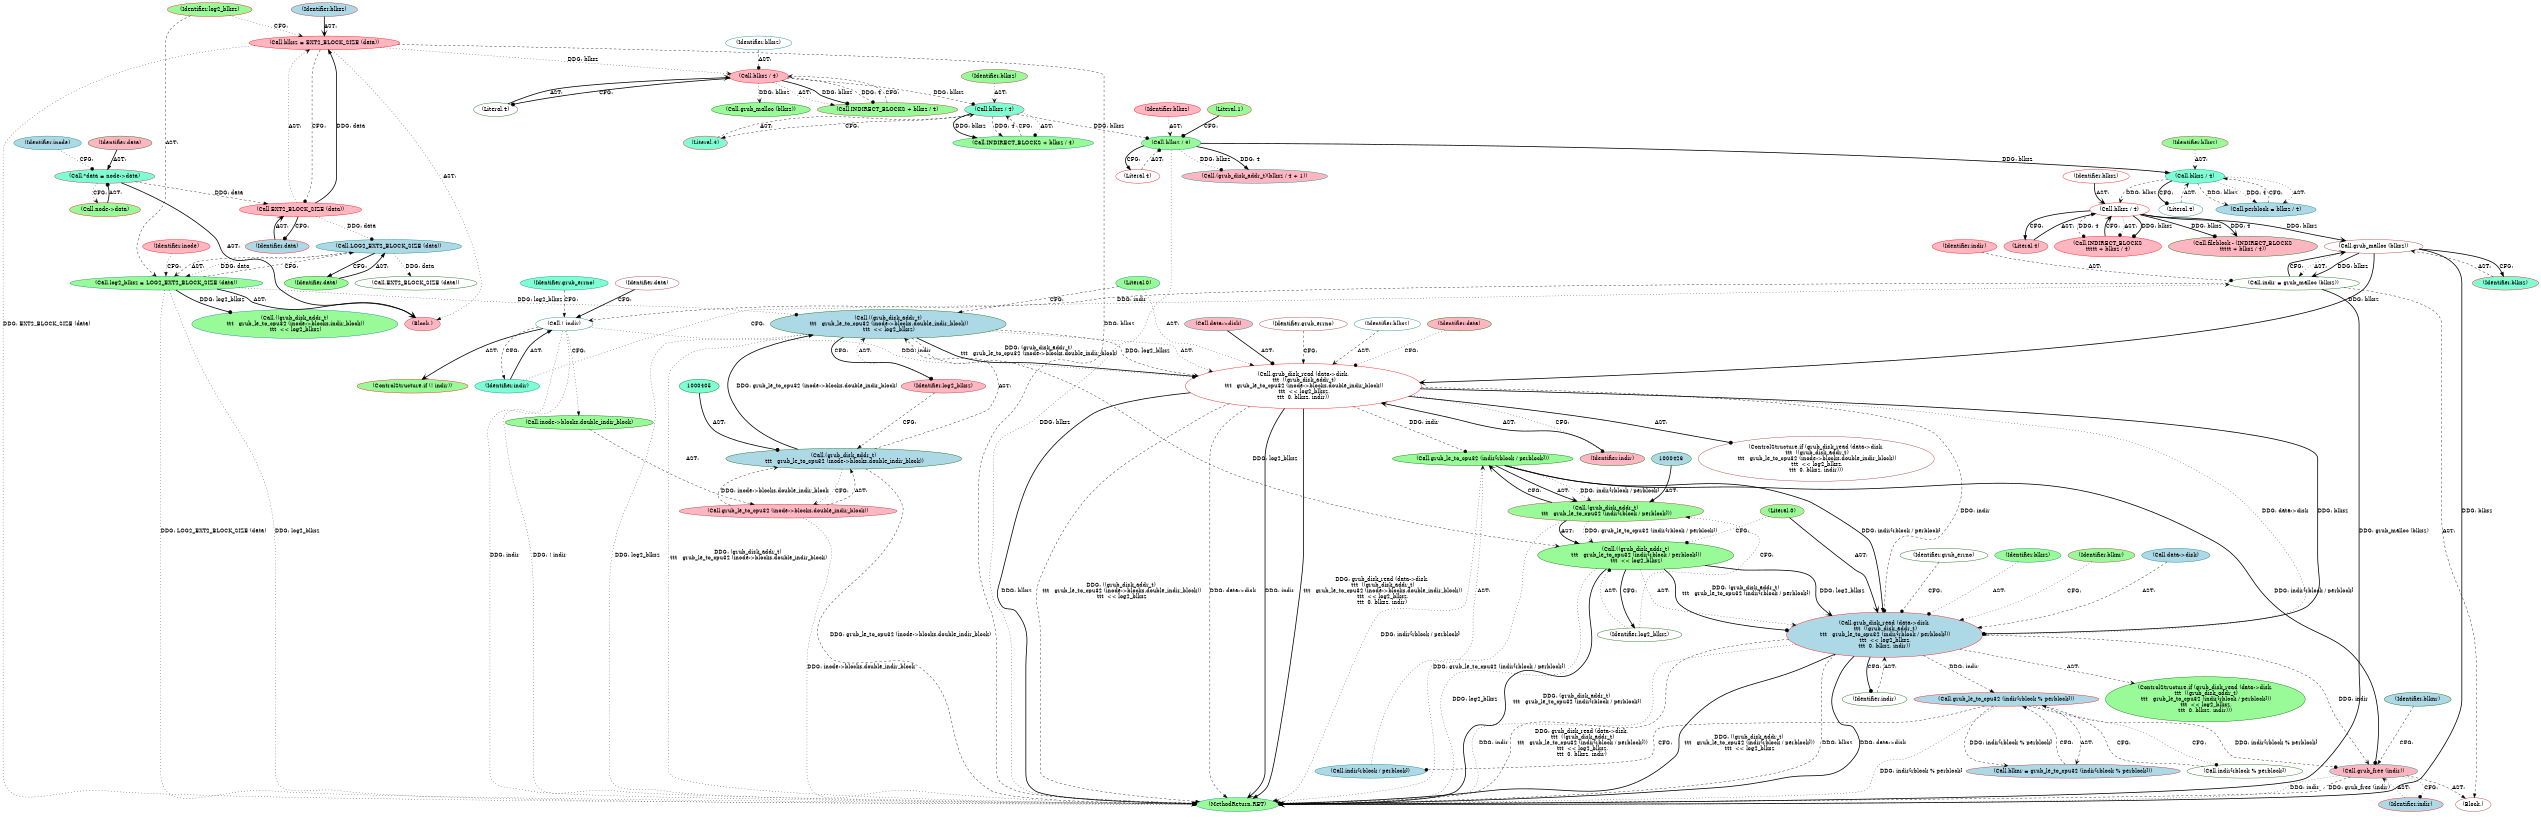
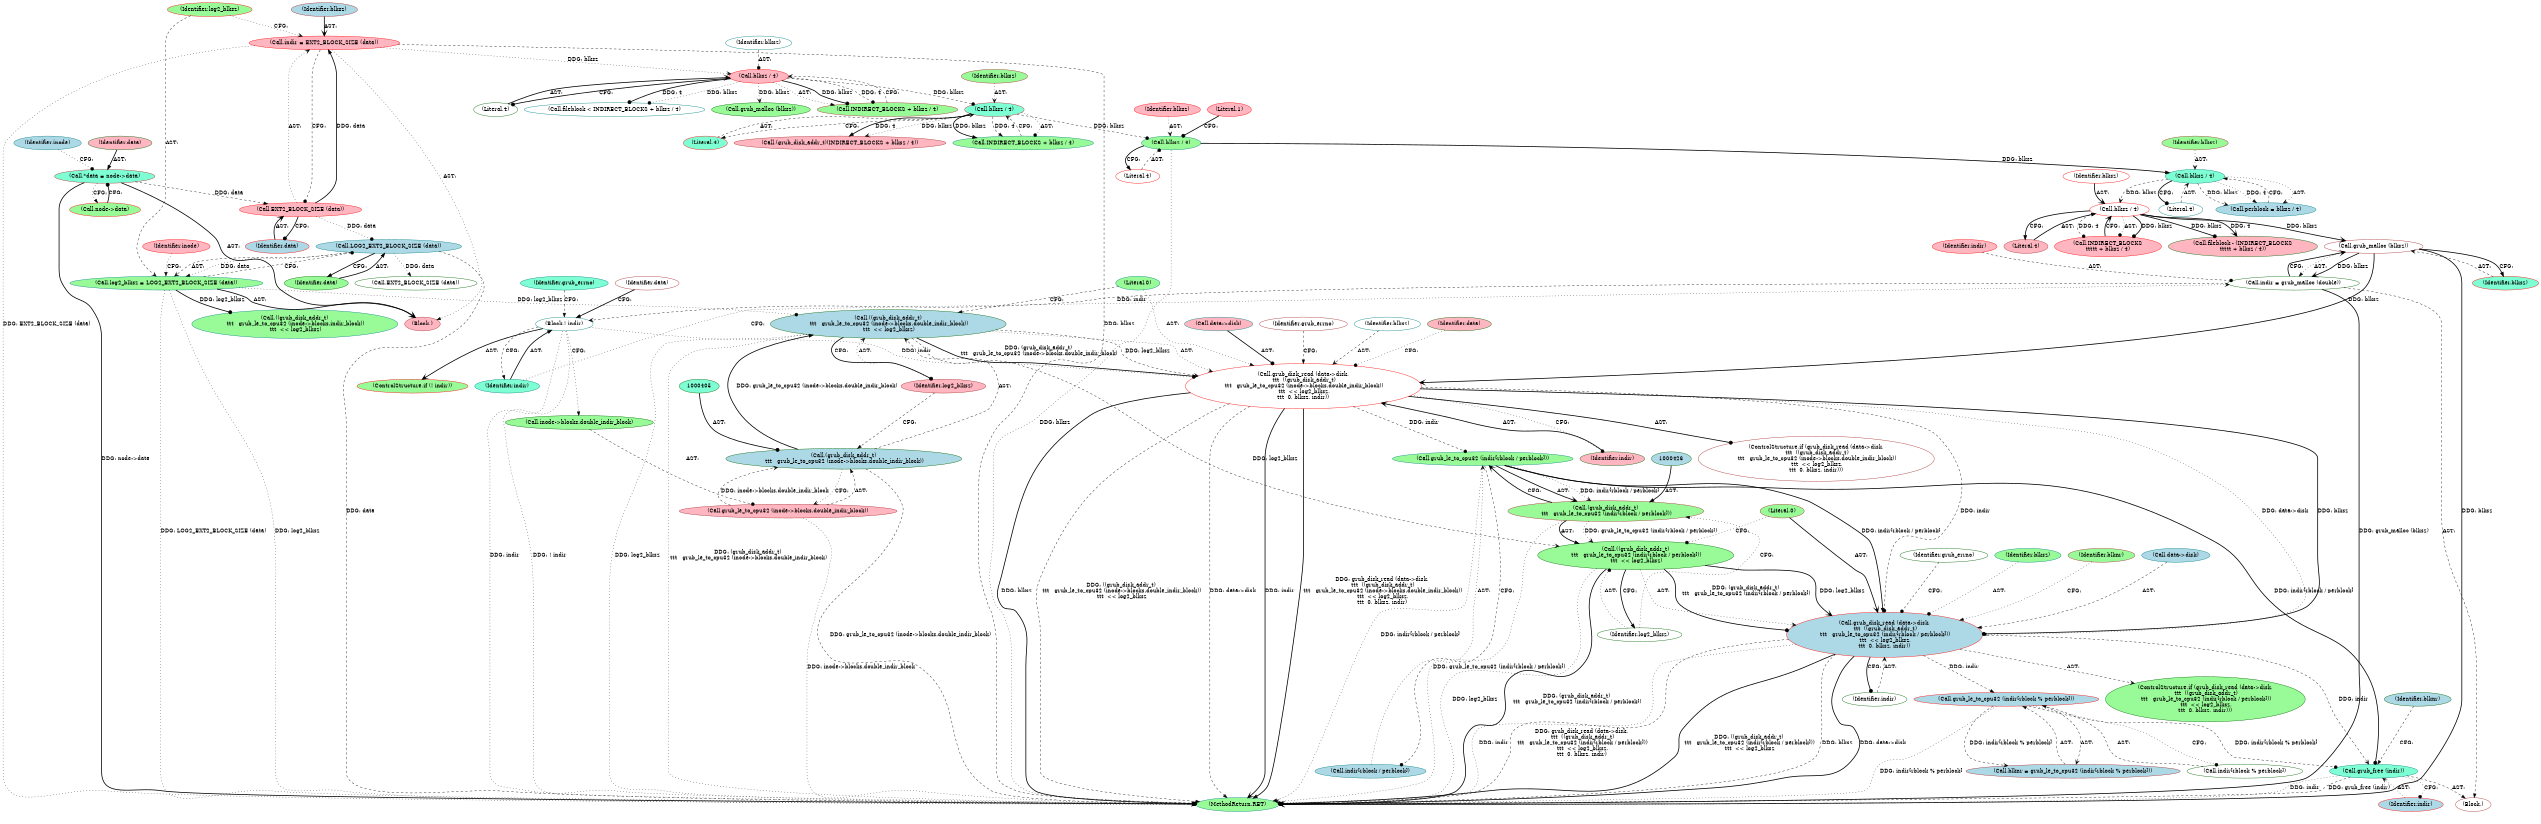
(324, 43) -> (324, 43)
none -> (615, 110)
(1229, 110) -> (1229, 110)
none -> (840, 143)
(1255, 176) -> none
(93, 191) -> (93, 191)
(117, 193) -> (117, 193)
(277, 265) -> (277, 265)
(2294, 283) -> (2294, 283)
(564, 324) -> (564, 324)
(1483, 459) -> (1483, 459)
(664, 471) -> (664, 471)
(1695, 725) -> (1489, 644)
(2068, 743) -> (2068, 743)
(2125, 743) -> (2125, 743)
(2374, 771) -> (2374, 771)
none -> (160, 791)
none -> (447, 792)
